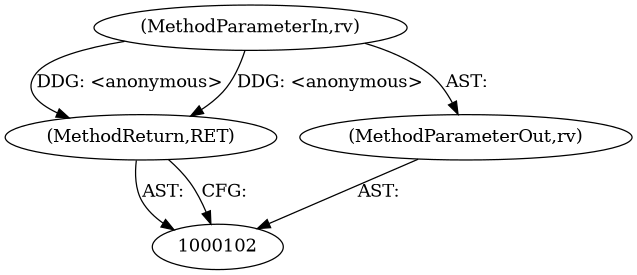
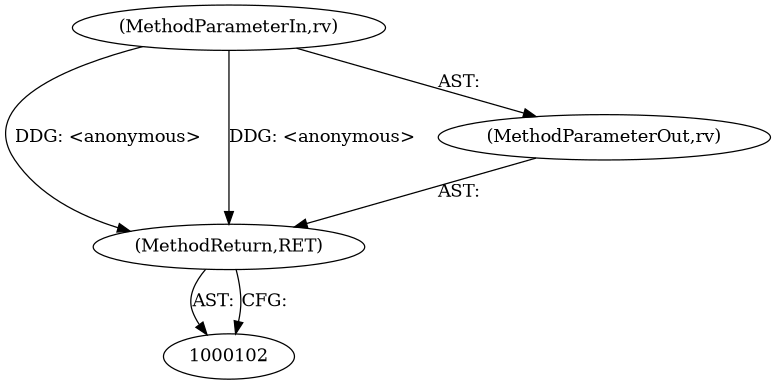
(344, 191) -> (421, 191)
